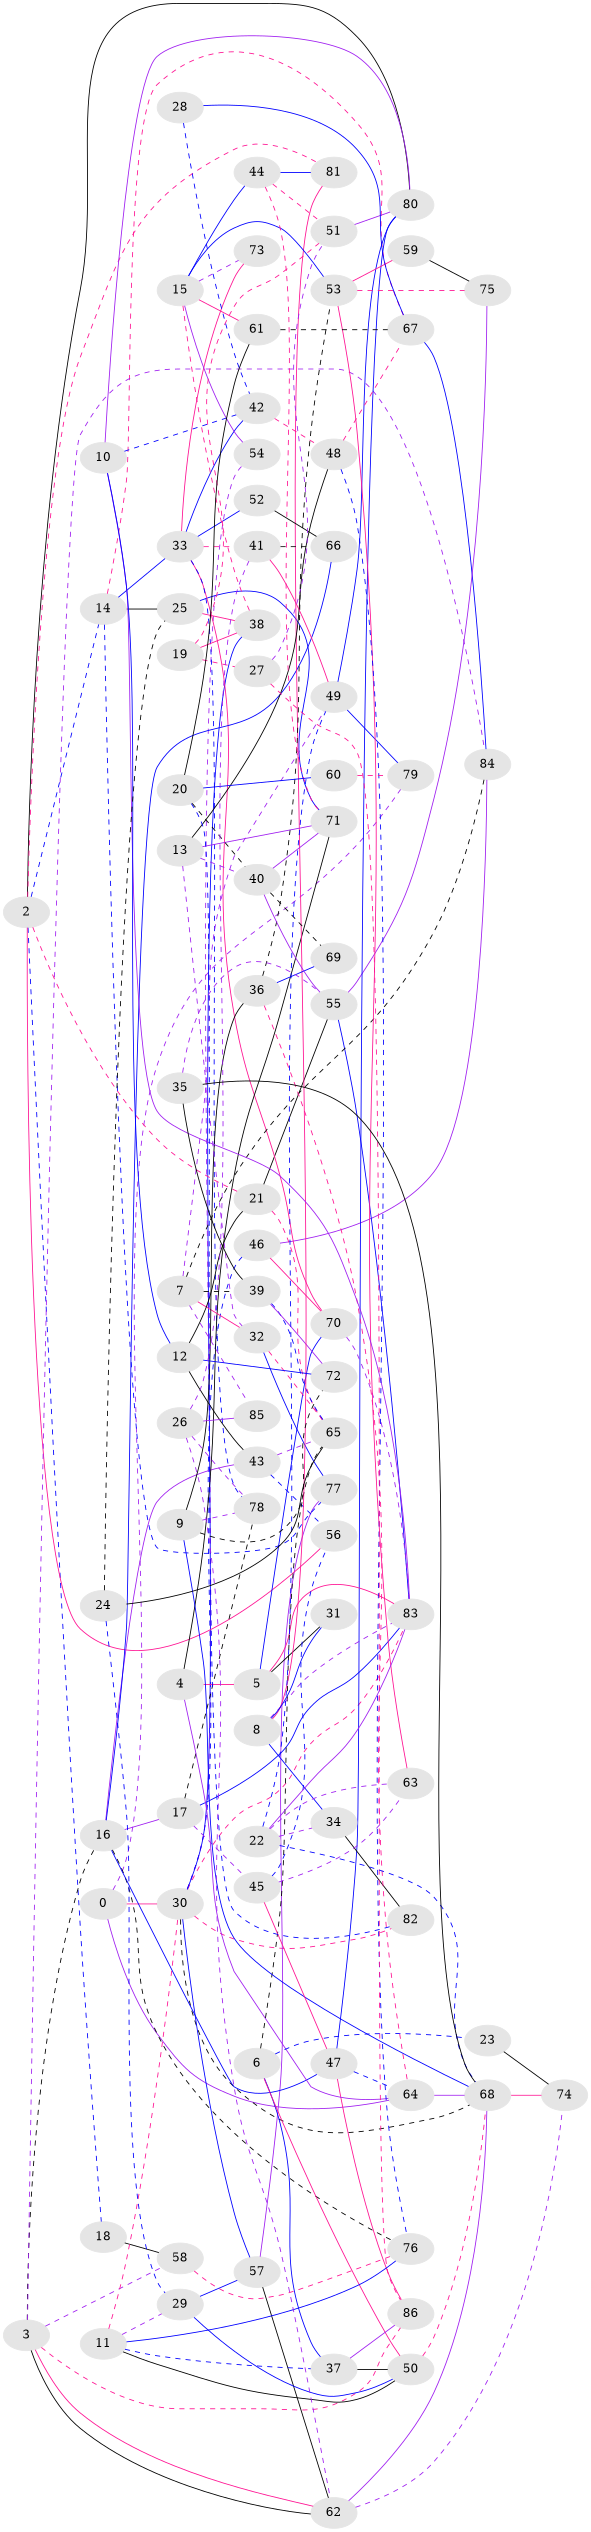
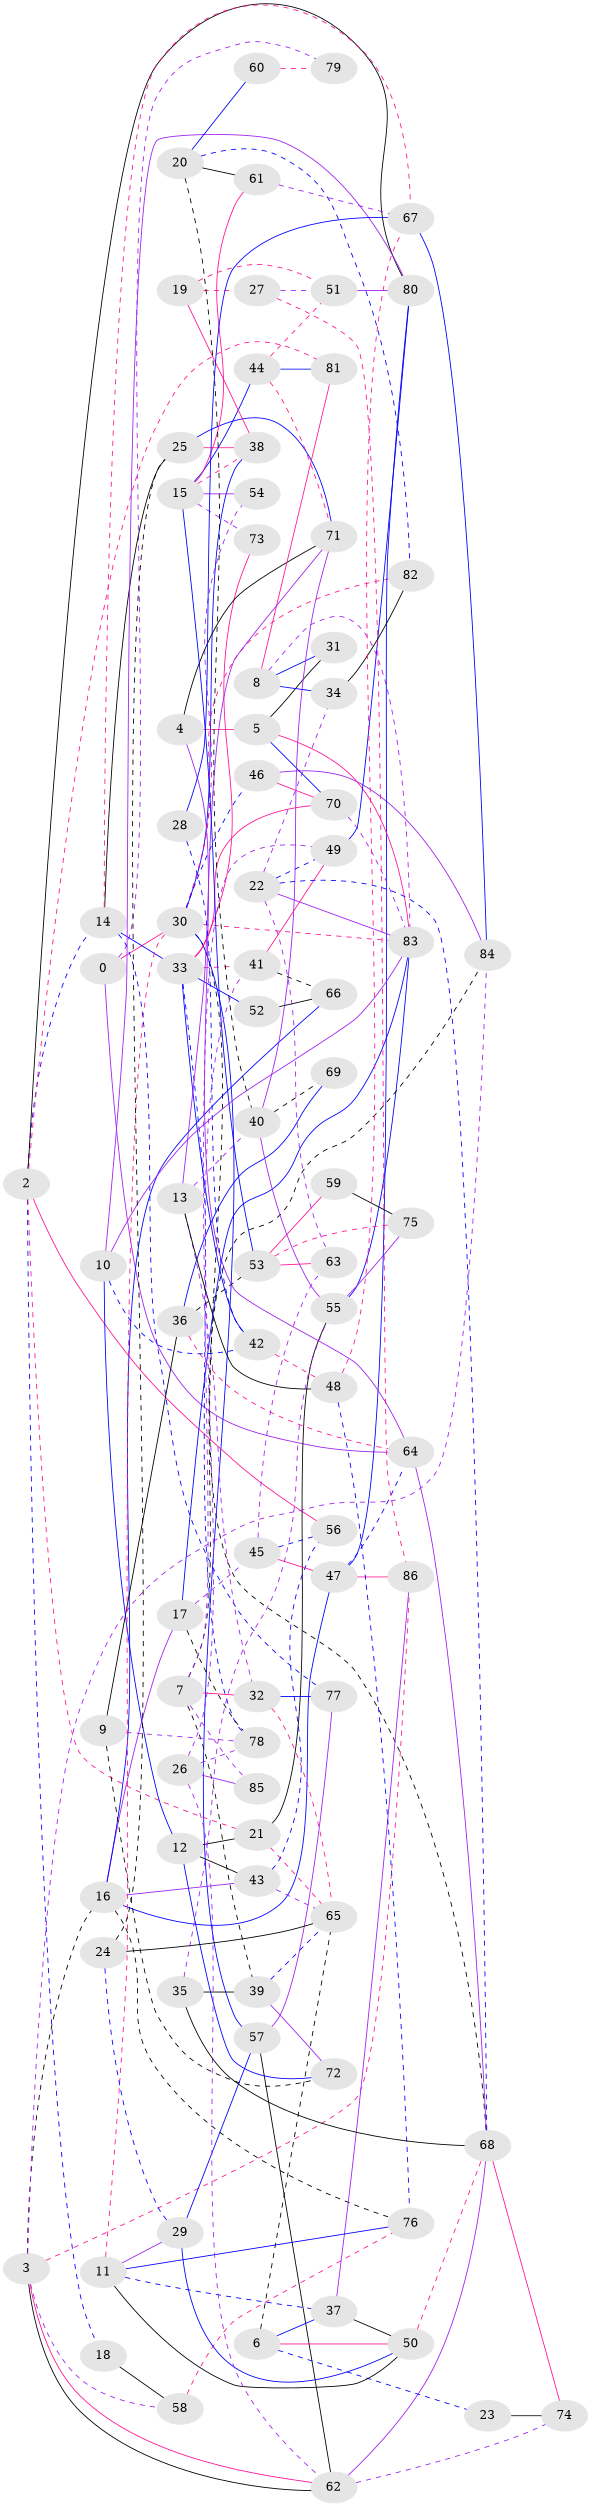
(334, 330) -> (337, 200)
(383, 747) -> none
(223, 1913) -> none
(142, 2324) -> (142, 2253)
